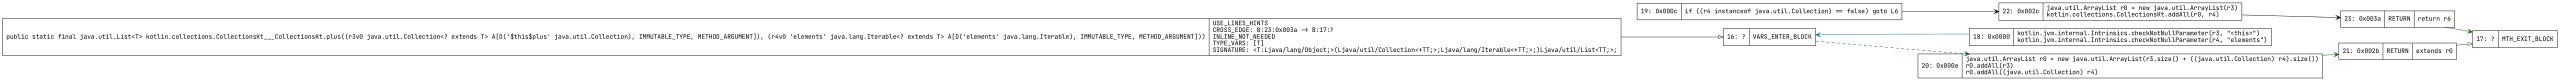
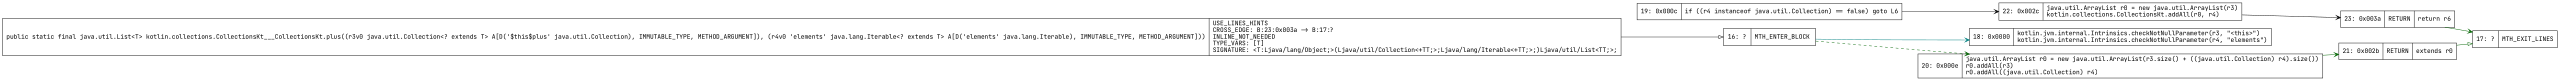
(1895, 34) -> (1890, 40)
(1782, 37) -> (1782, 37)
(2528, 39) -> (2528, 39)
